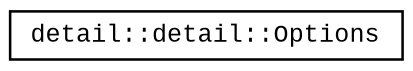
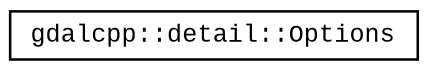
(206, 35) -> (214, 35)
